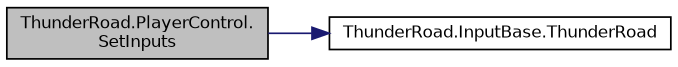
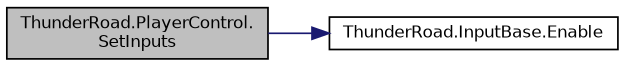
(500, 33) -> (474, 33)
